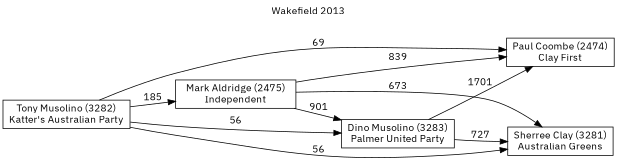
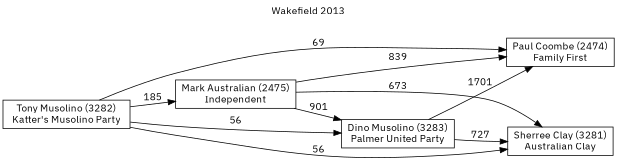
(560, 52) -> (560, 52)
(236, 94) -> (236, 94)
(67, 114) -> (67, 114)
(560, 141) -> (560, 141)
